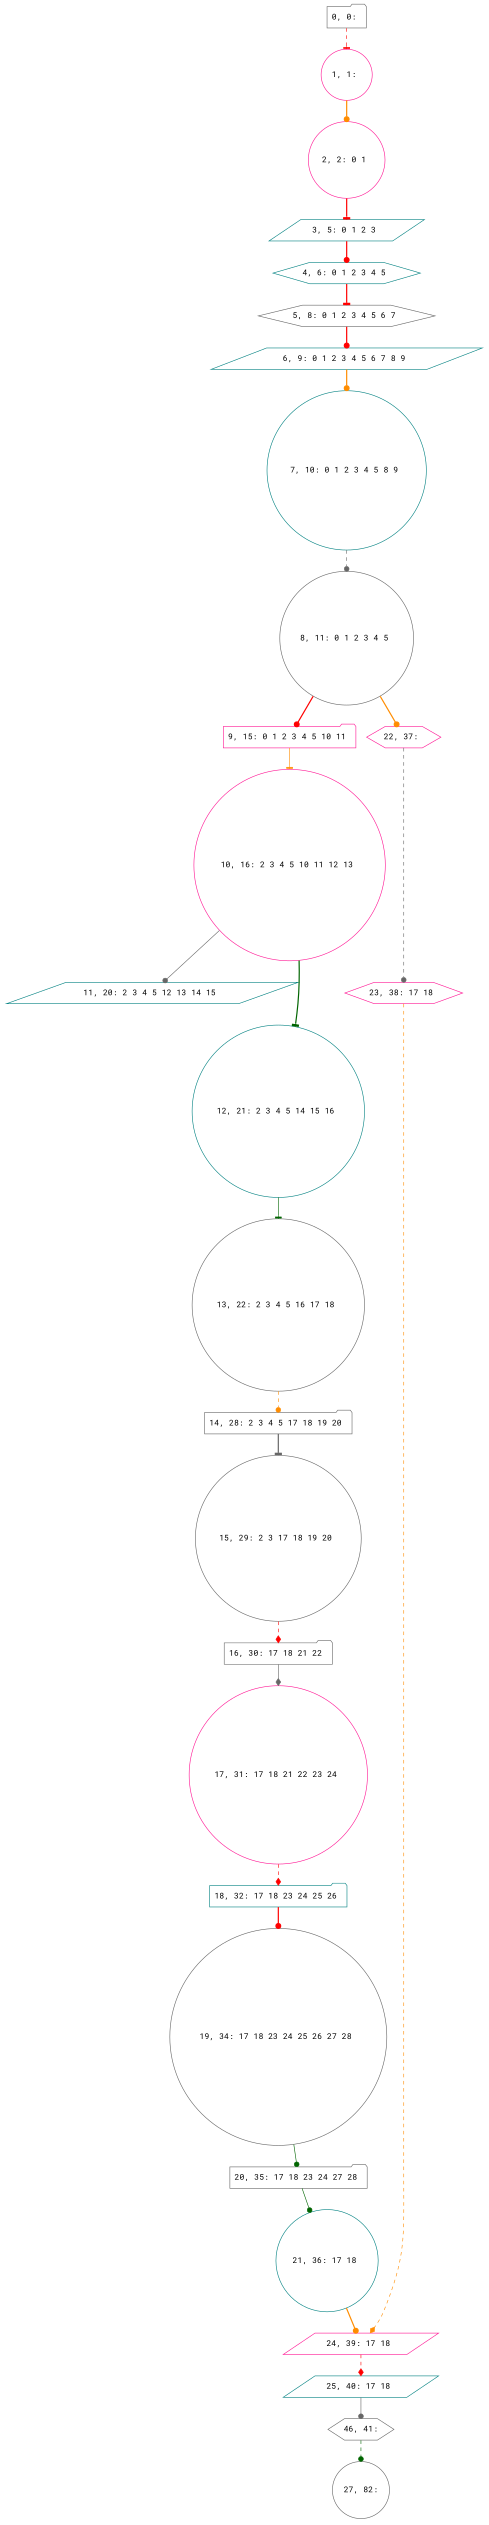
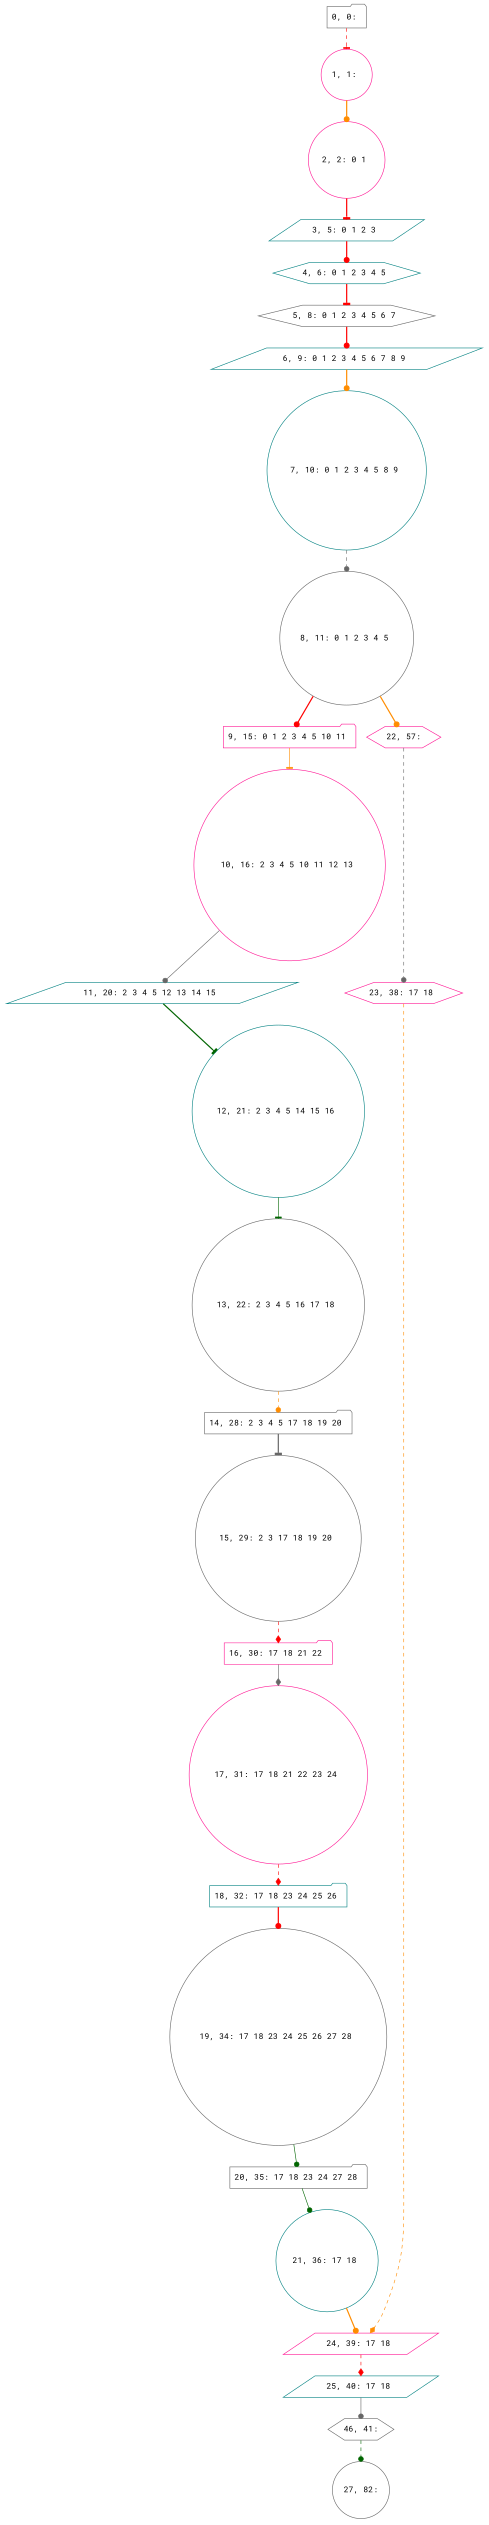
(404, 737) -> (404, 737)
(299, 992) -> (188, 1027)
(278, 1654) -> (278, 1654)
